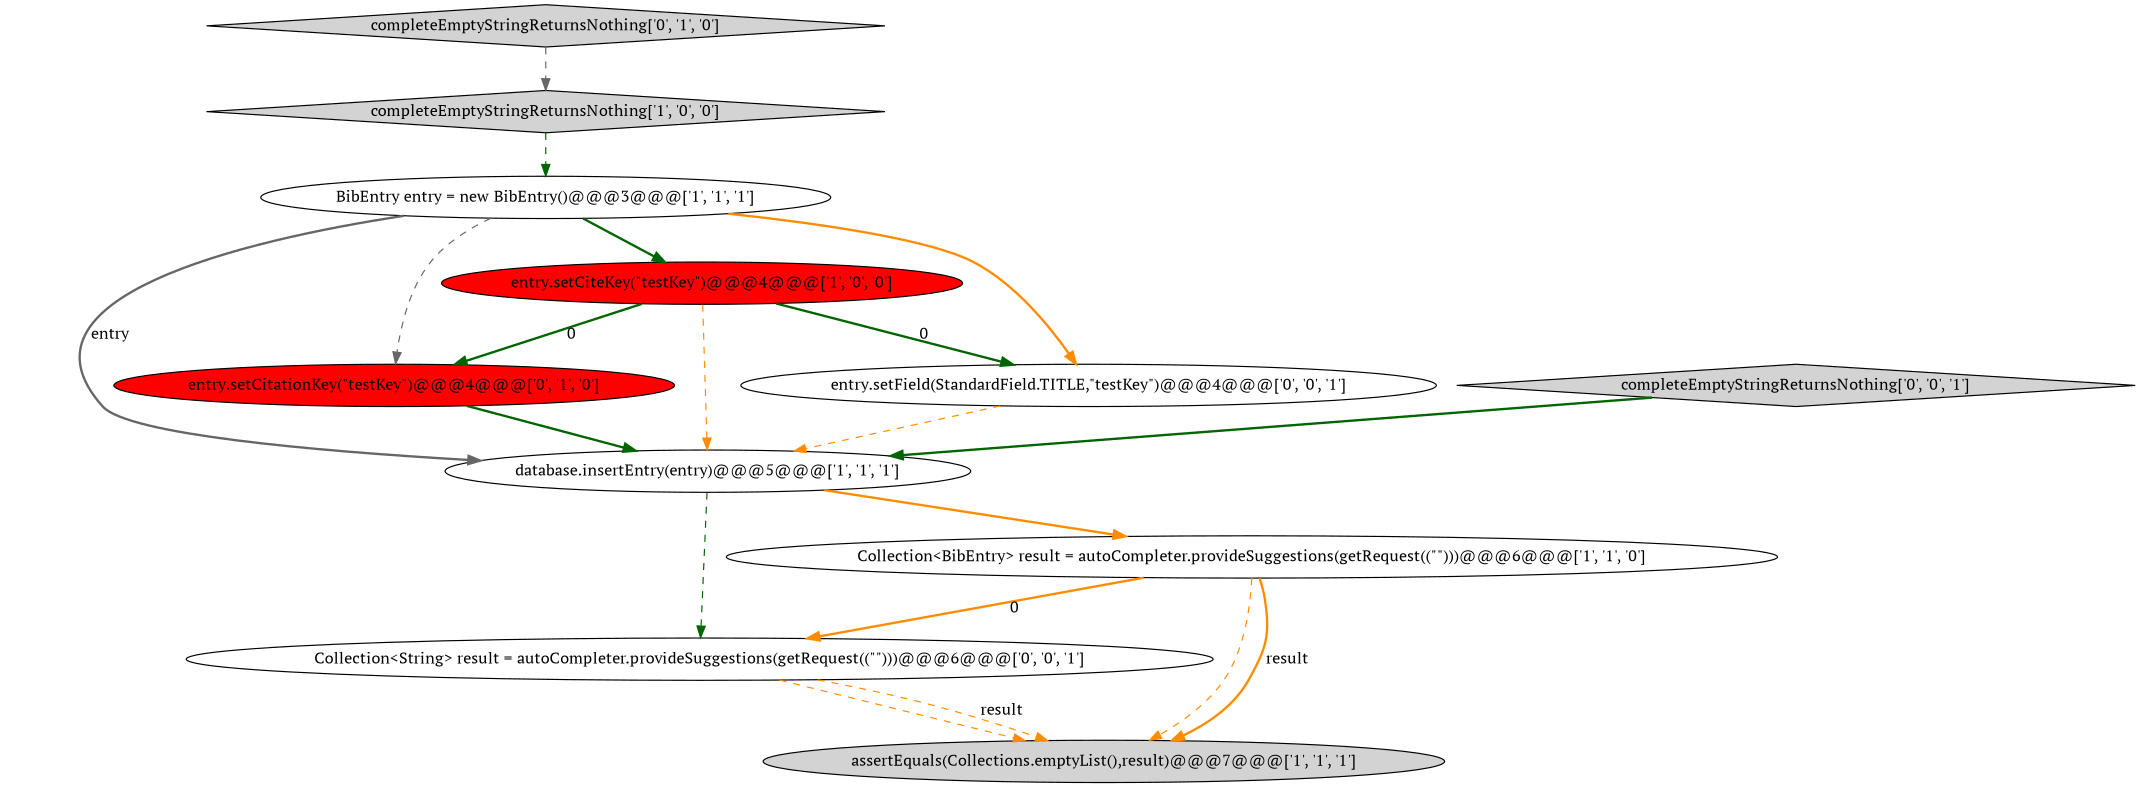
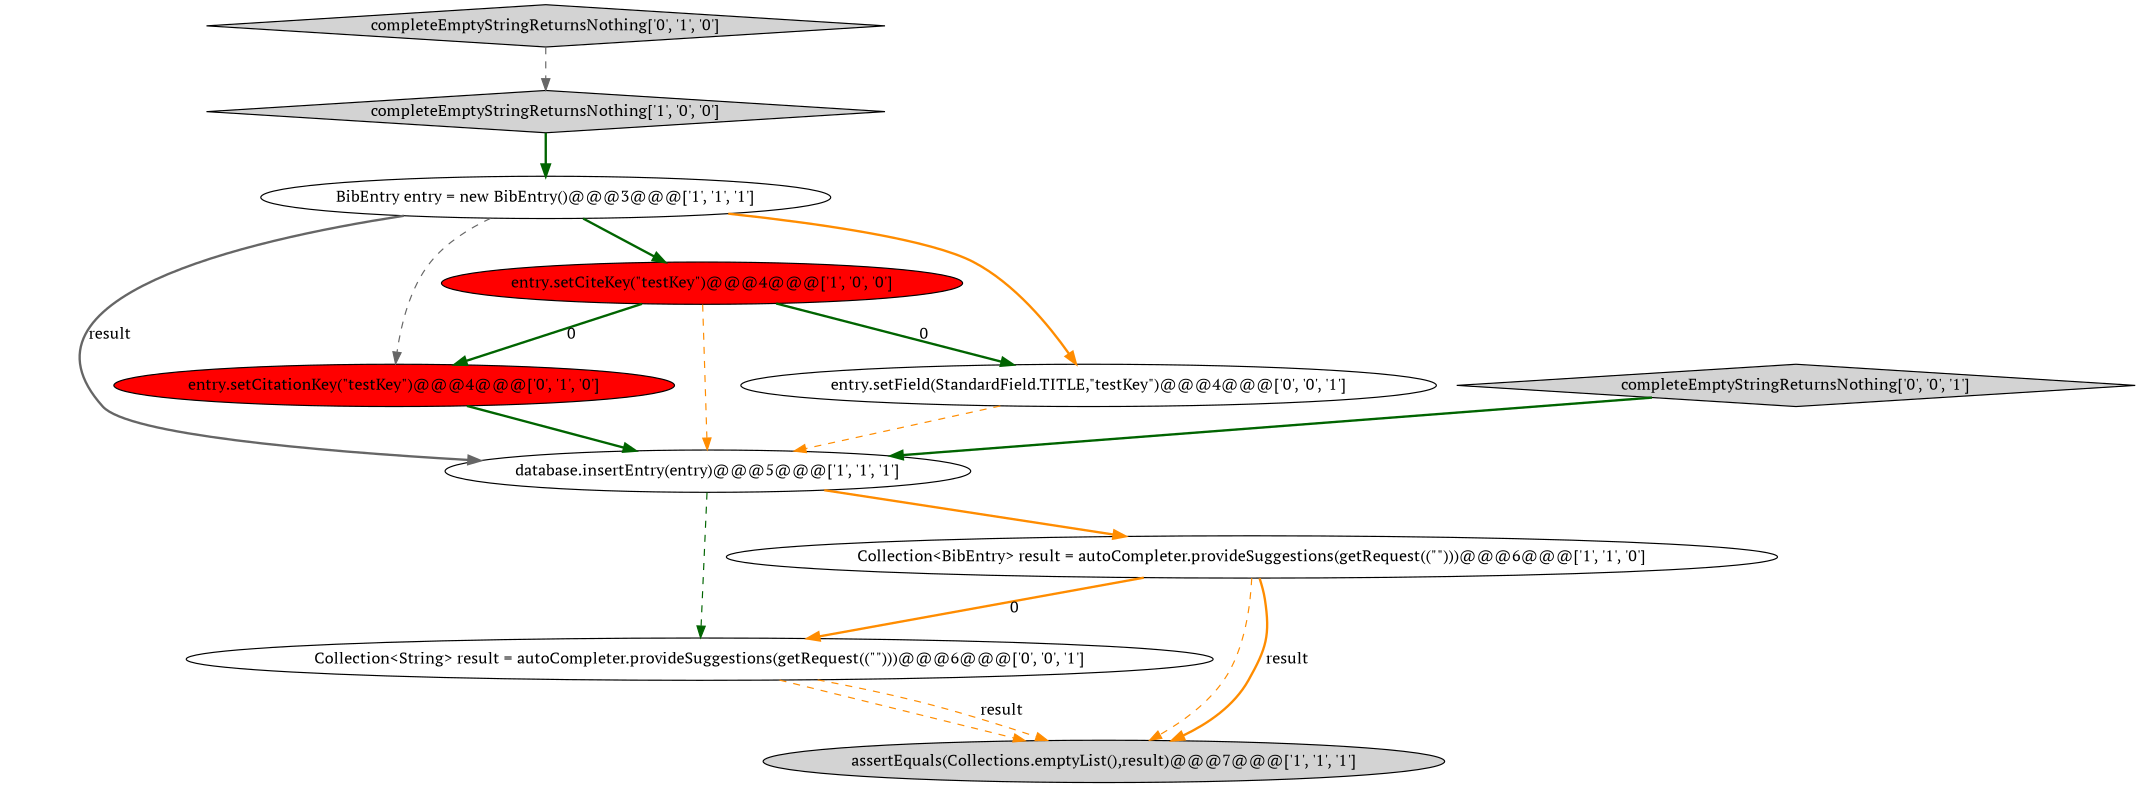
(546, 149) -> (546, 149)
(110, 334) -> (110, 334)
